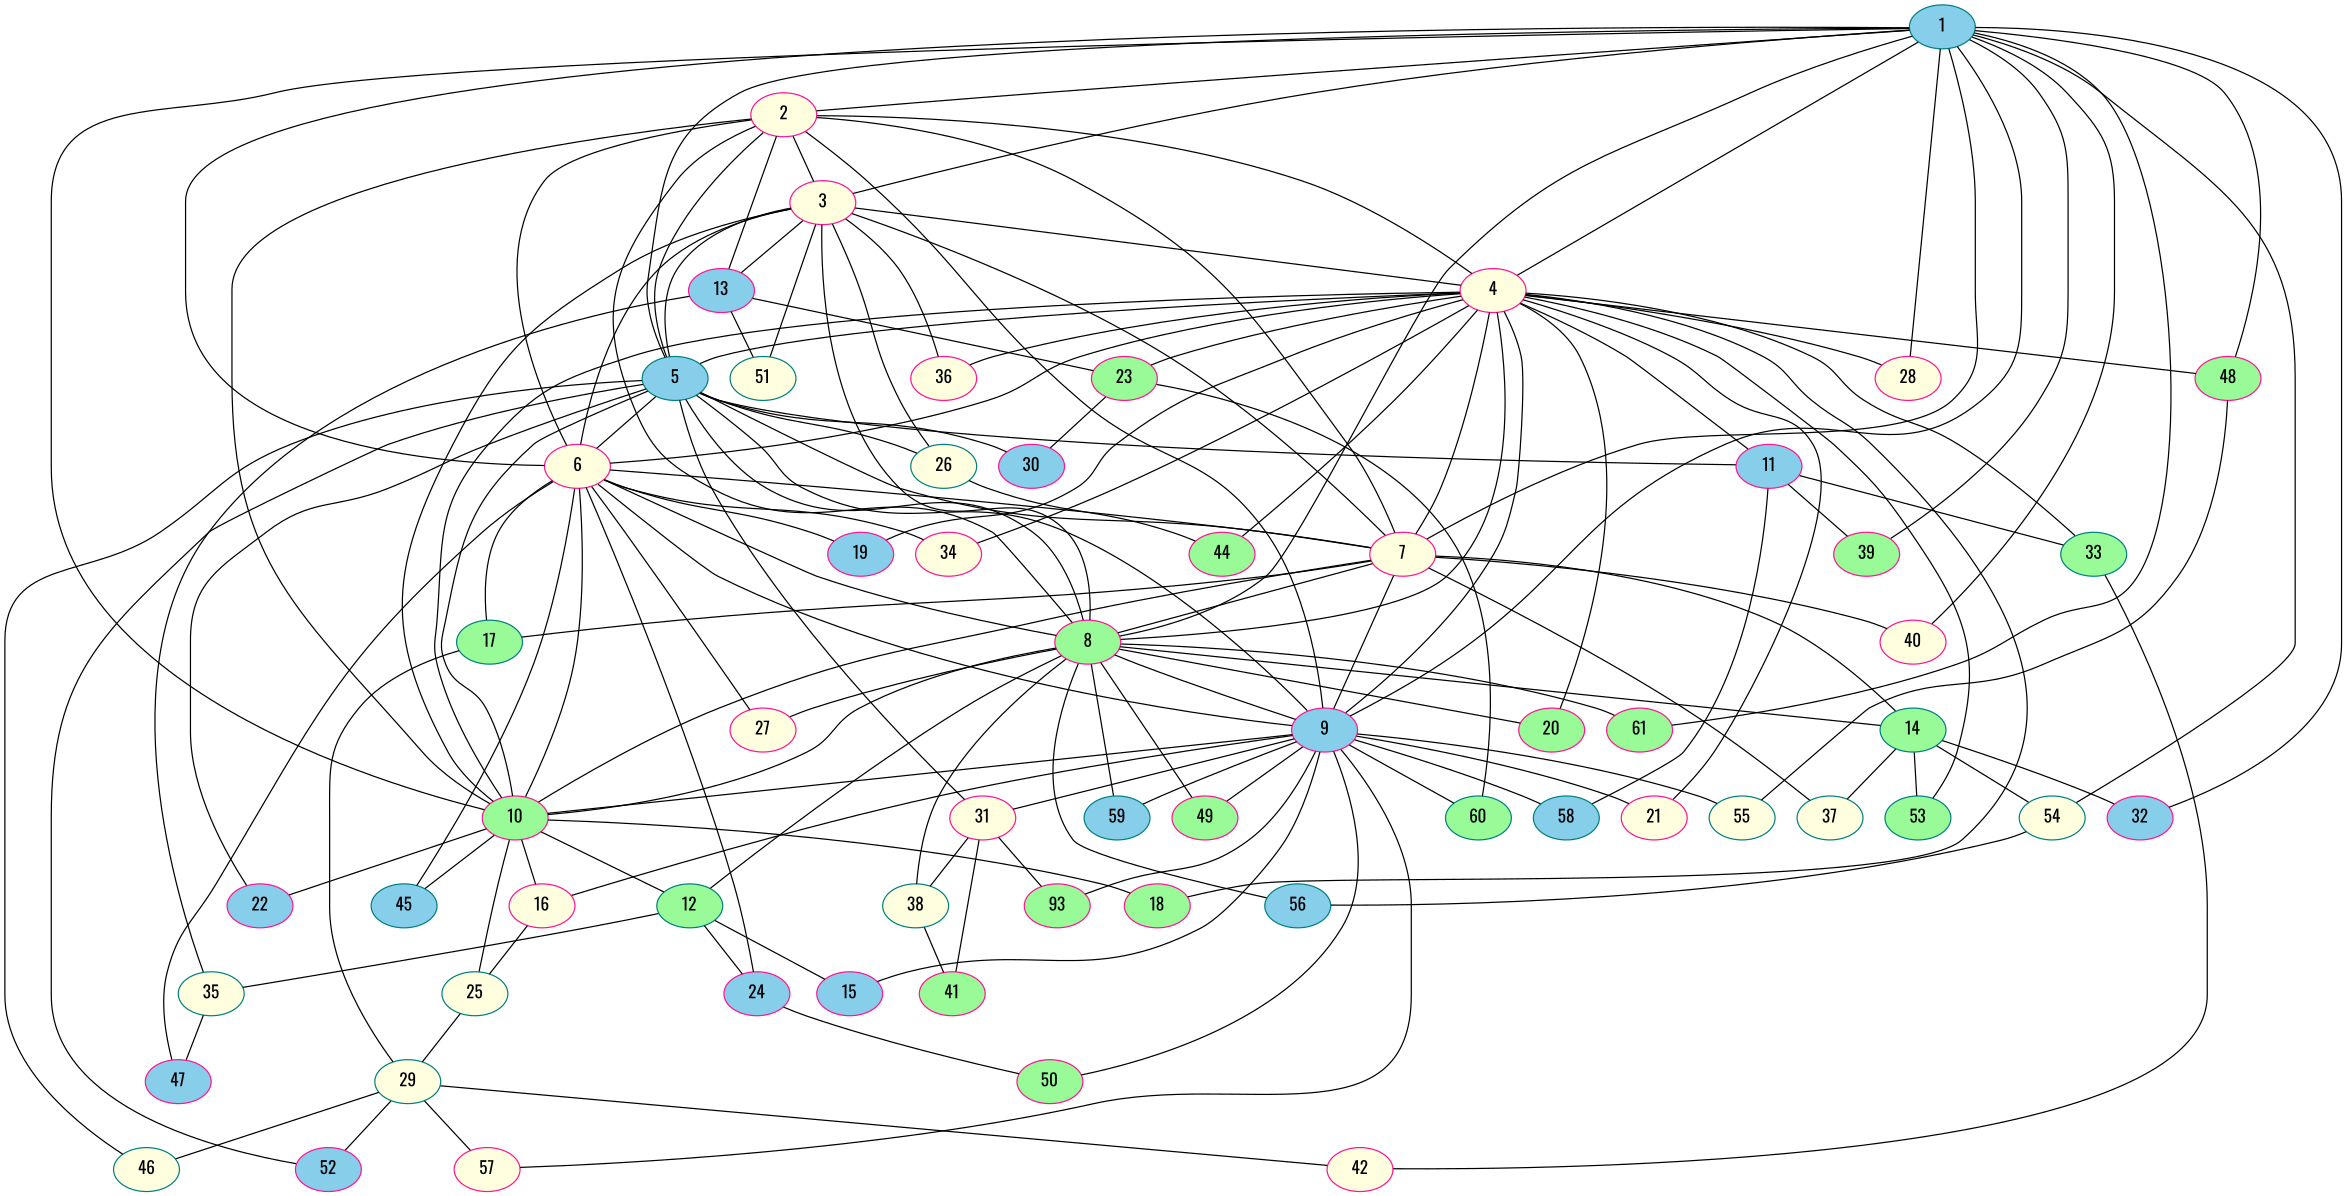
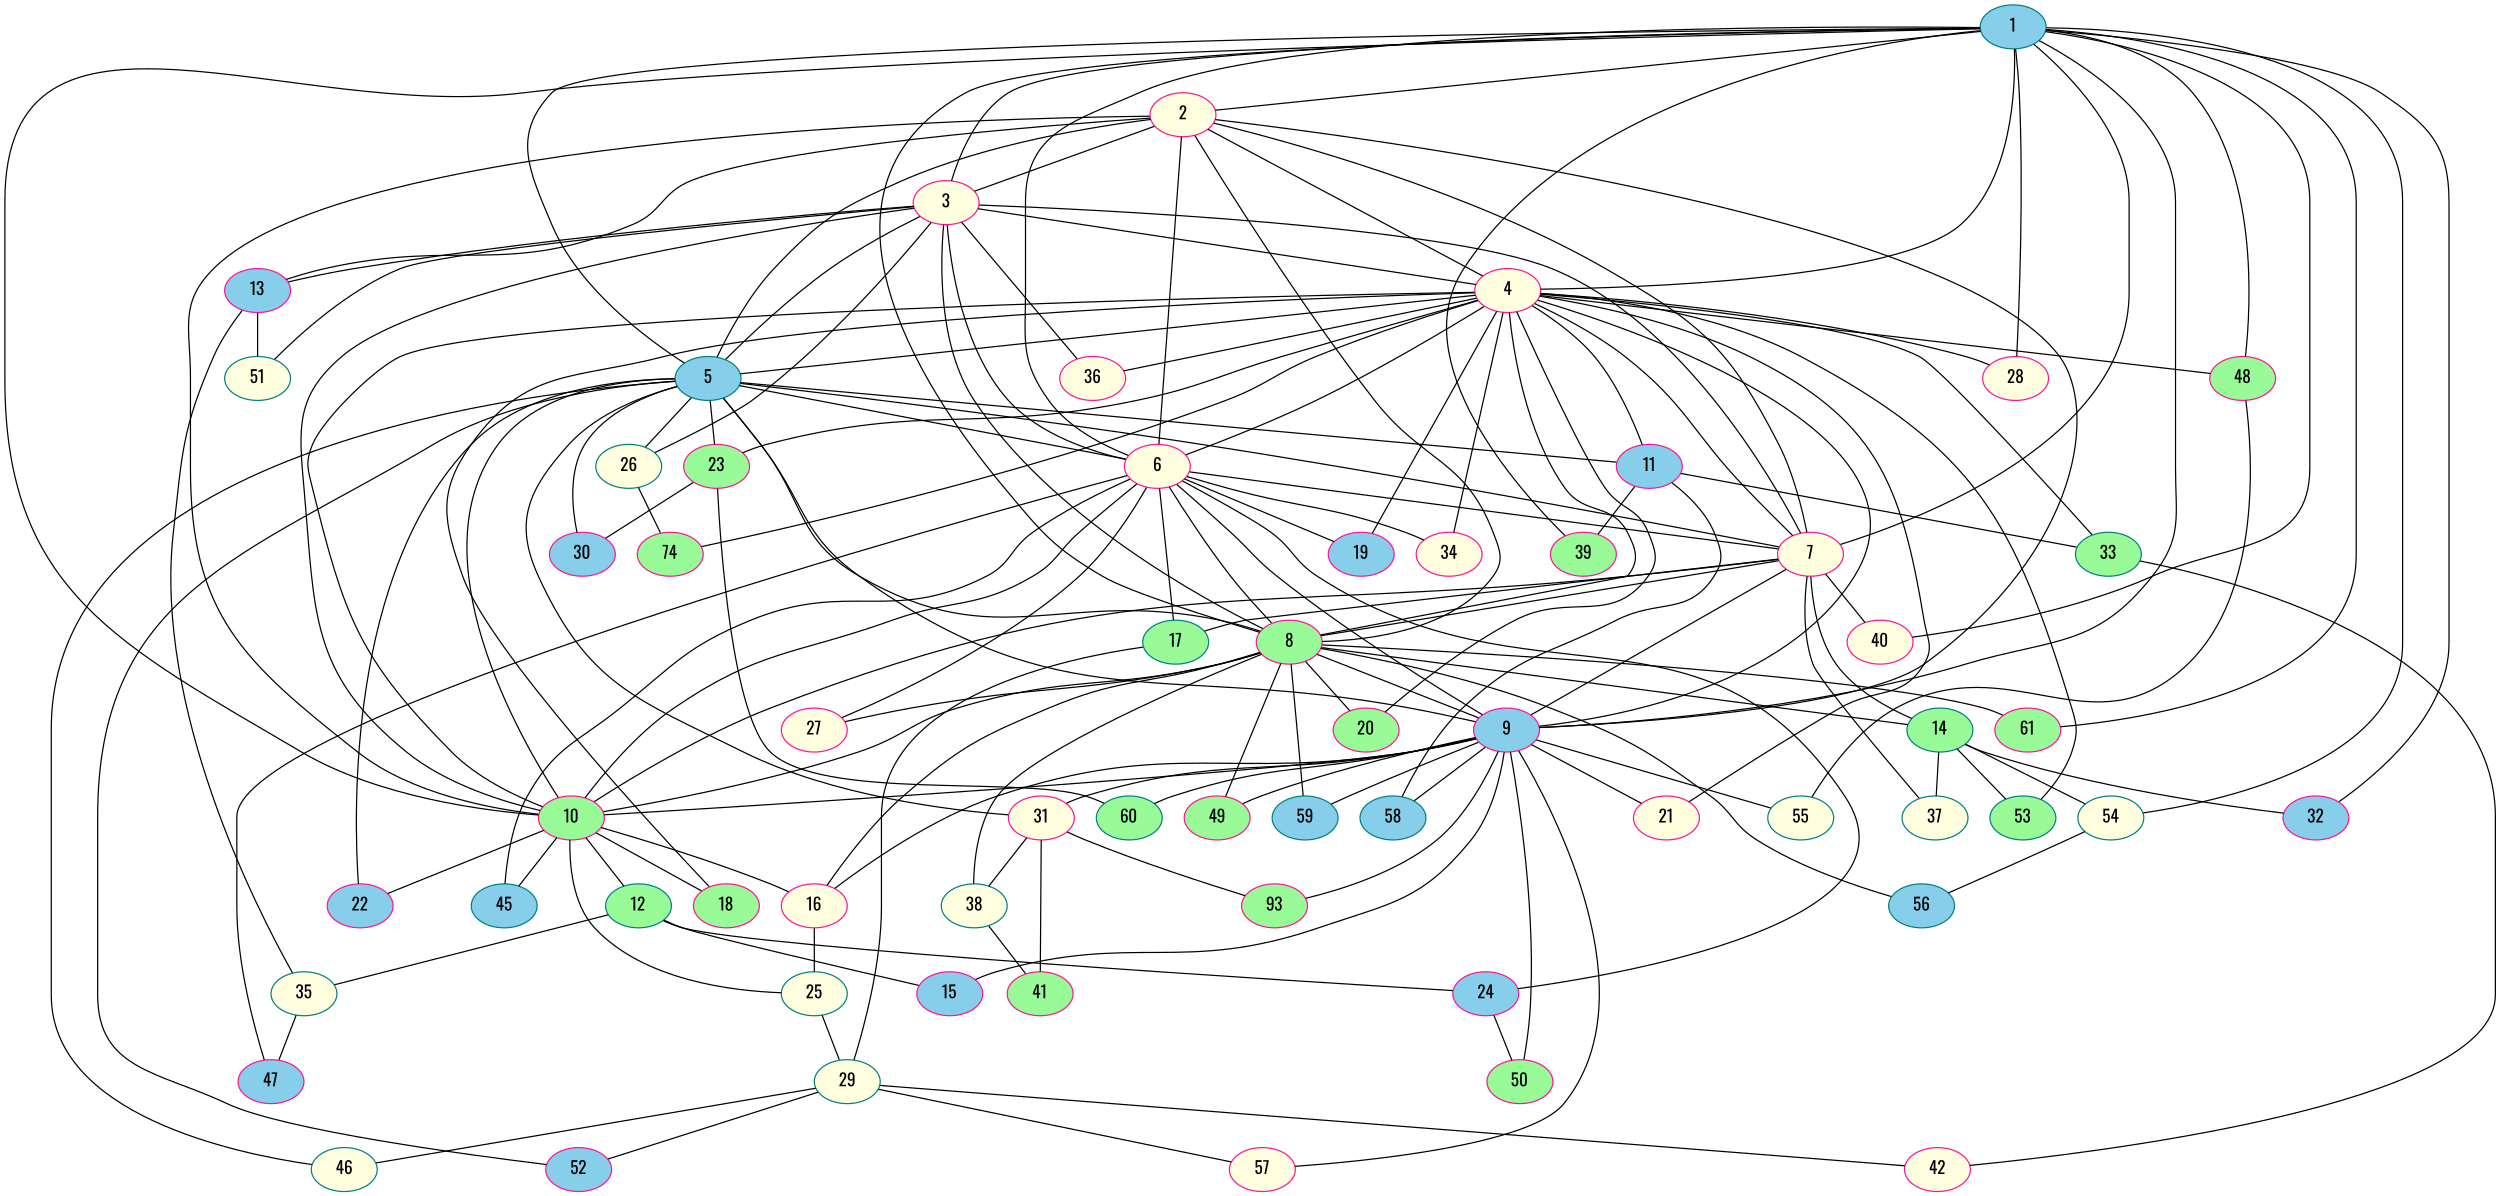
(923, 335) -> (712, 415)
(1222, 554) -> (670, 554)
(880, 763) -> (1017, 722)
